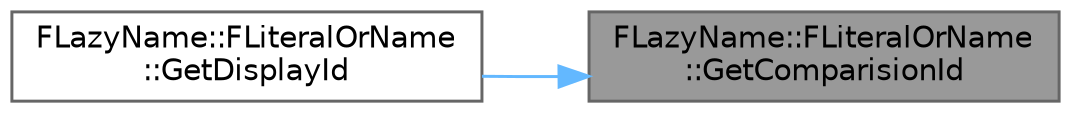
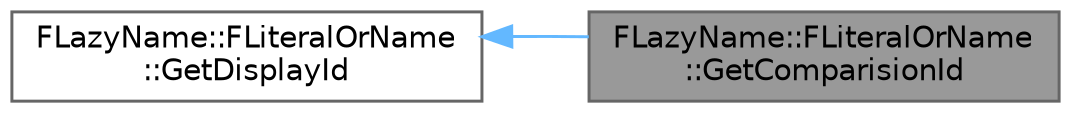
(520, 77) -> (550, 36)
